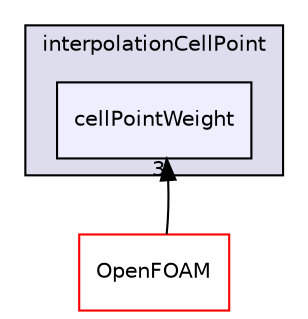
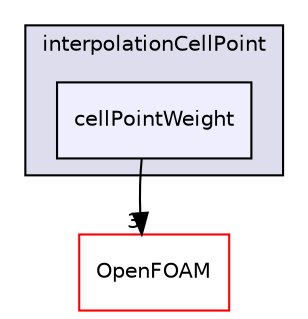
(168, 207) -> (140, 189)
